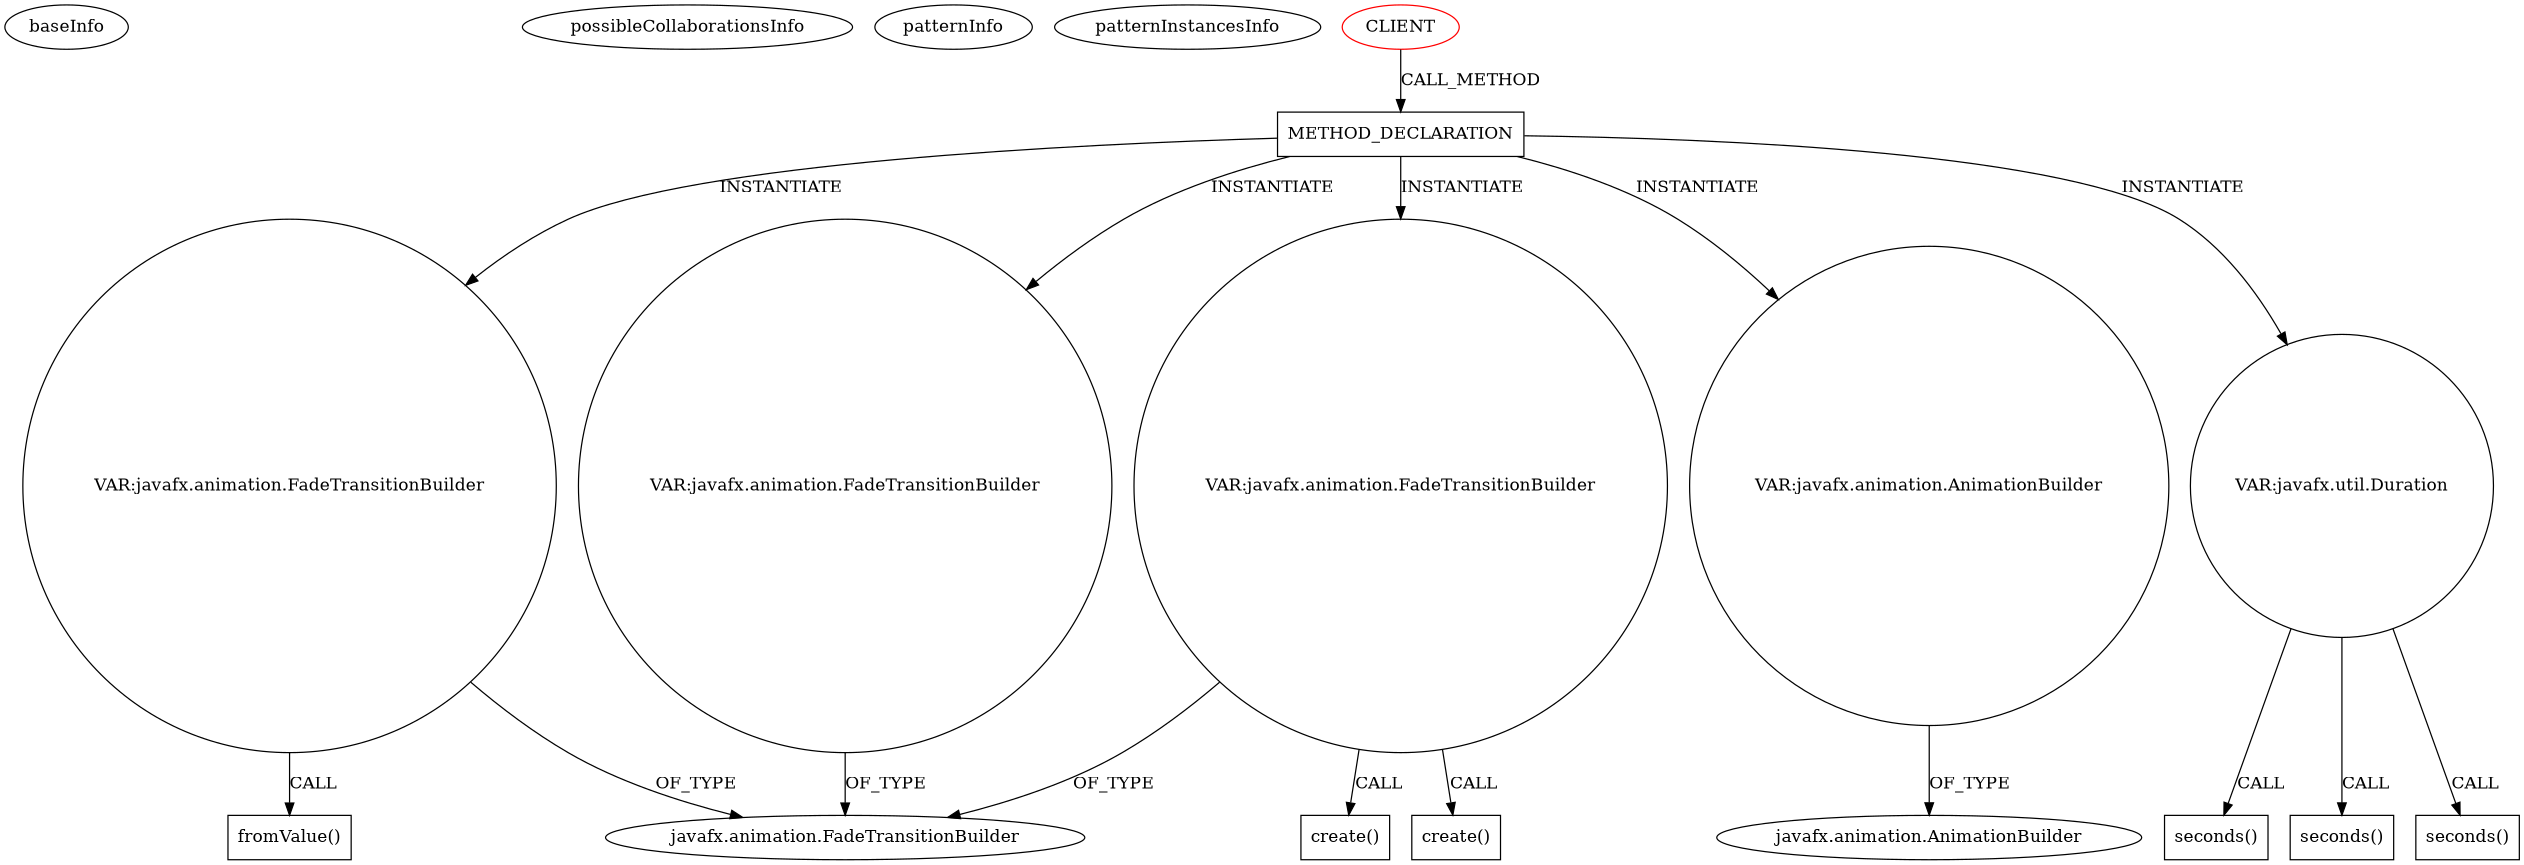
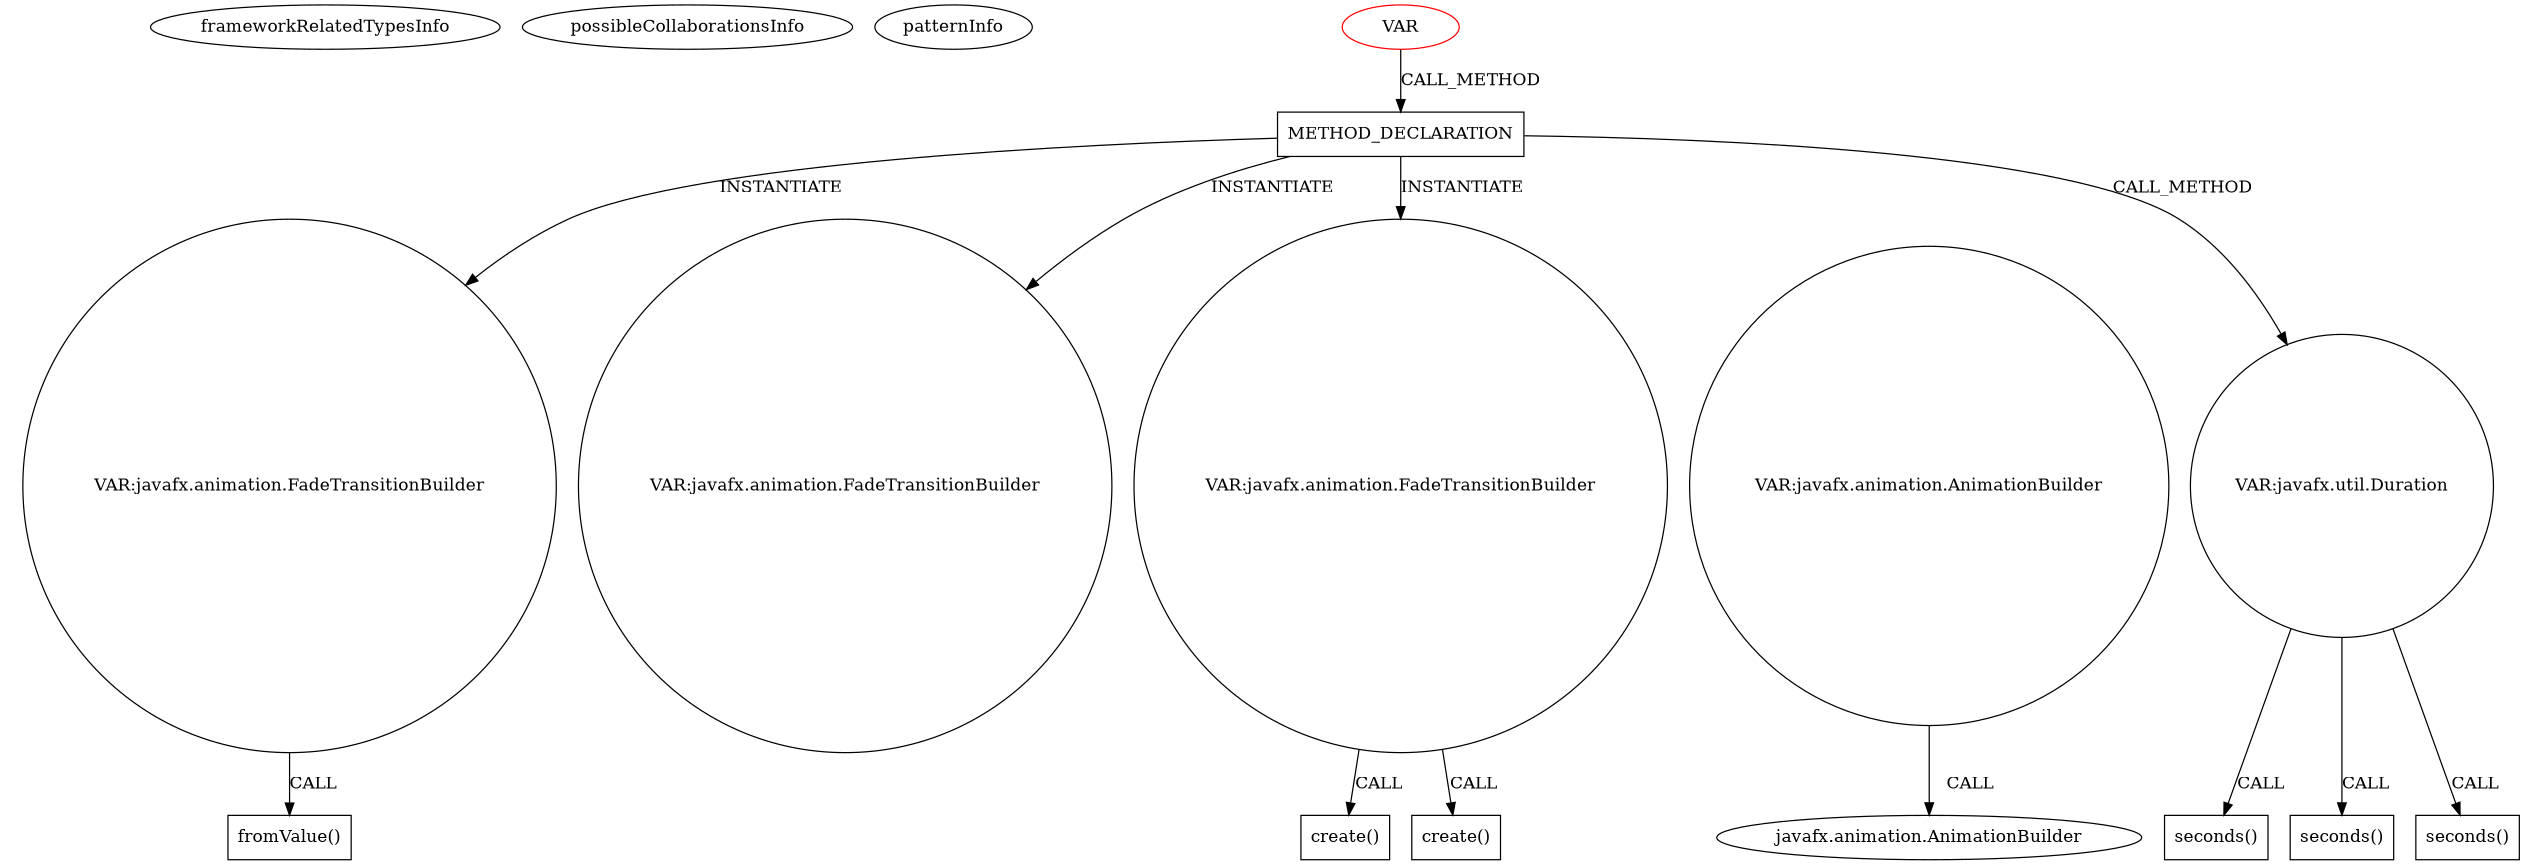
(67, 27) -> none
none -> (325, 27)
(1188, 27) -> none
(1401, 27) -> (1401, 27)
(2183, 188) -> (2183, 188)
(1653, 205) -> none
(1970, 784) -> (1970, 784)
(845, 838) -> none
